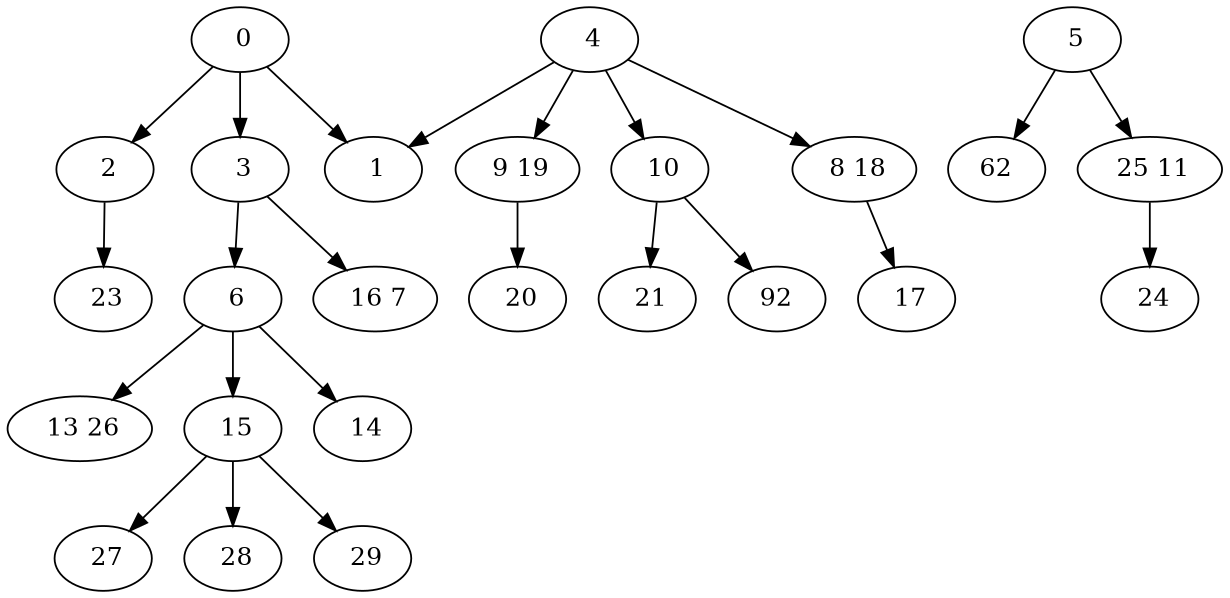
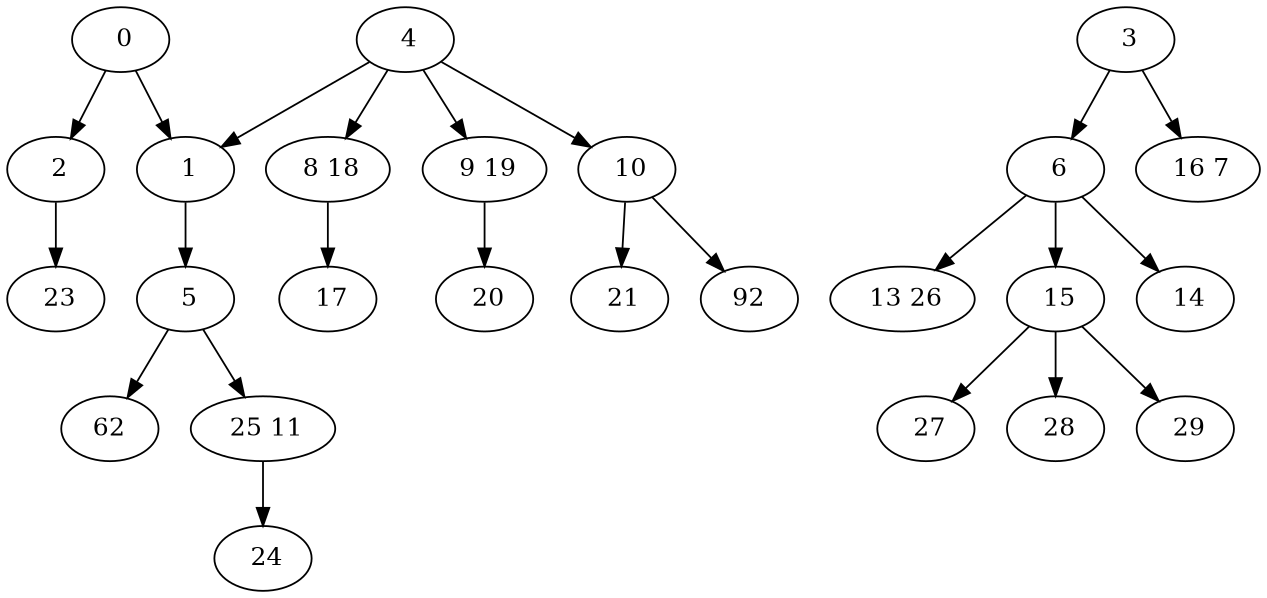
(240, 96) -> none
none -> (186, 225)
